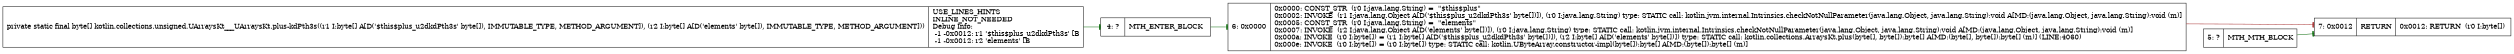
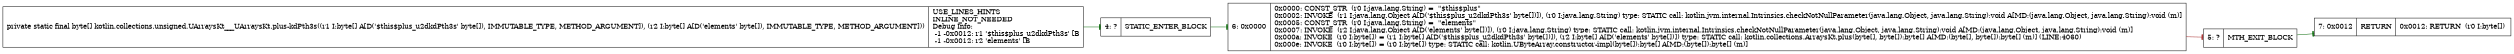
(2249, 24) -> (2193, 37)
(1166, 27) -> (1166, 27)
(2260, 38) -> (2260, 38)
